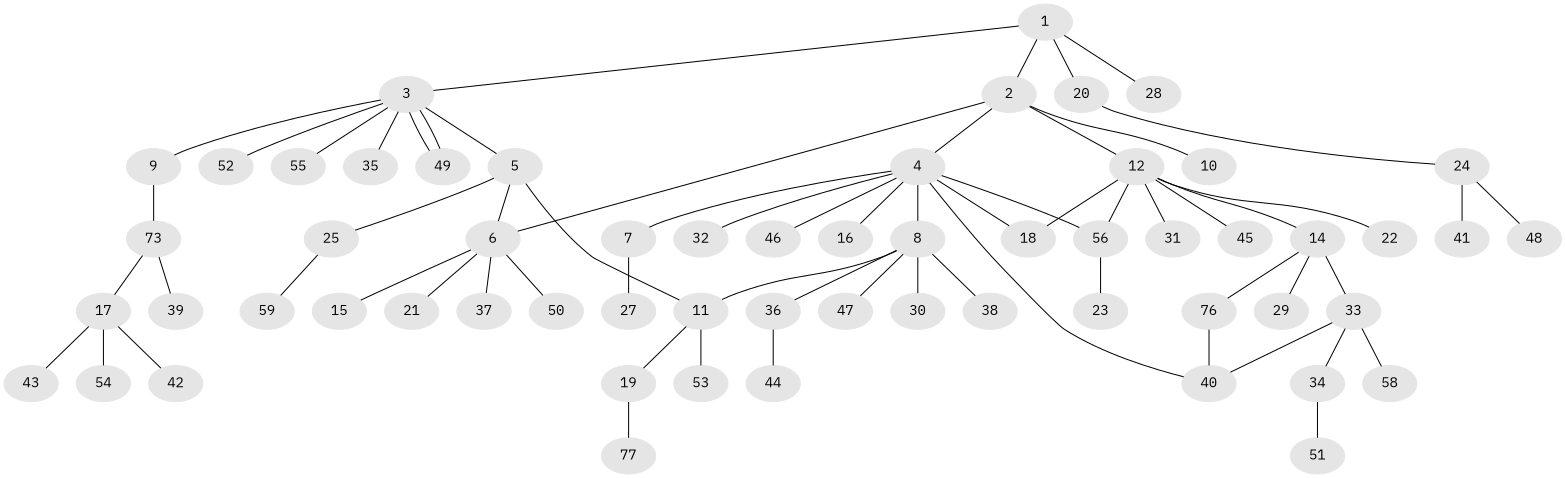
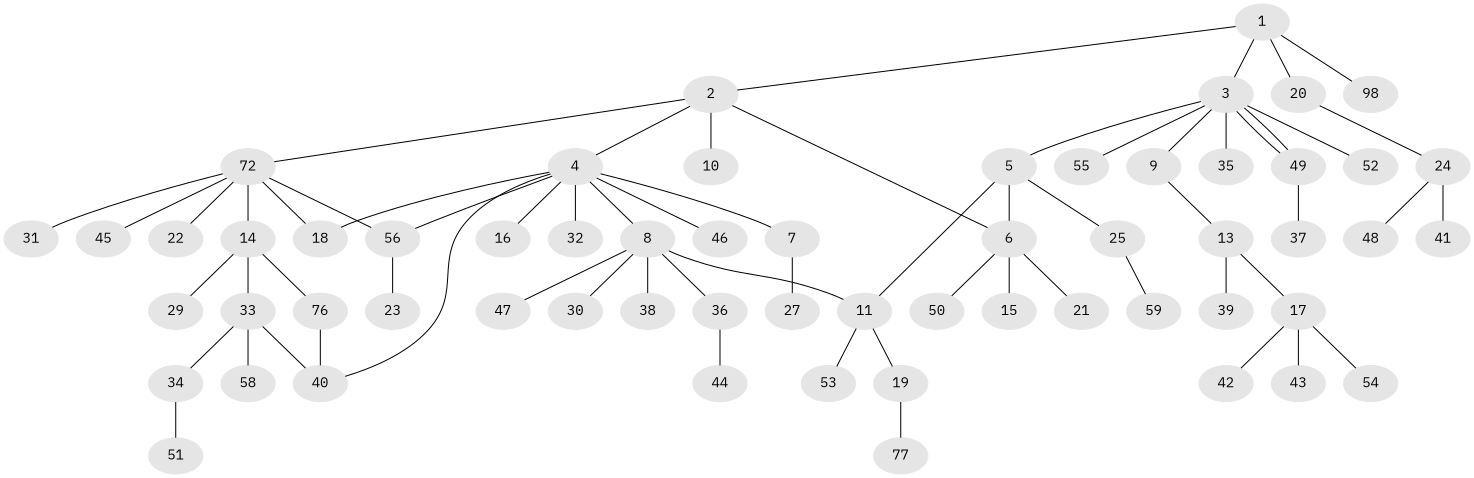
(1154, 94) -> (1371, 94)
(1137, 167) -> (248, 167)
(154, 239) -> (1226, 239)
(489, 275) -> (1298, 203)
